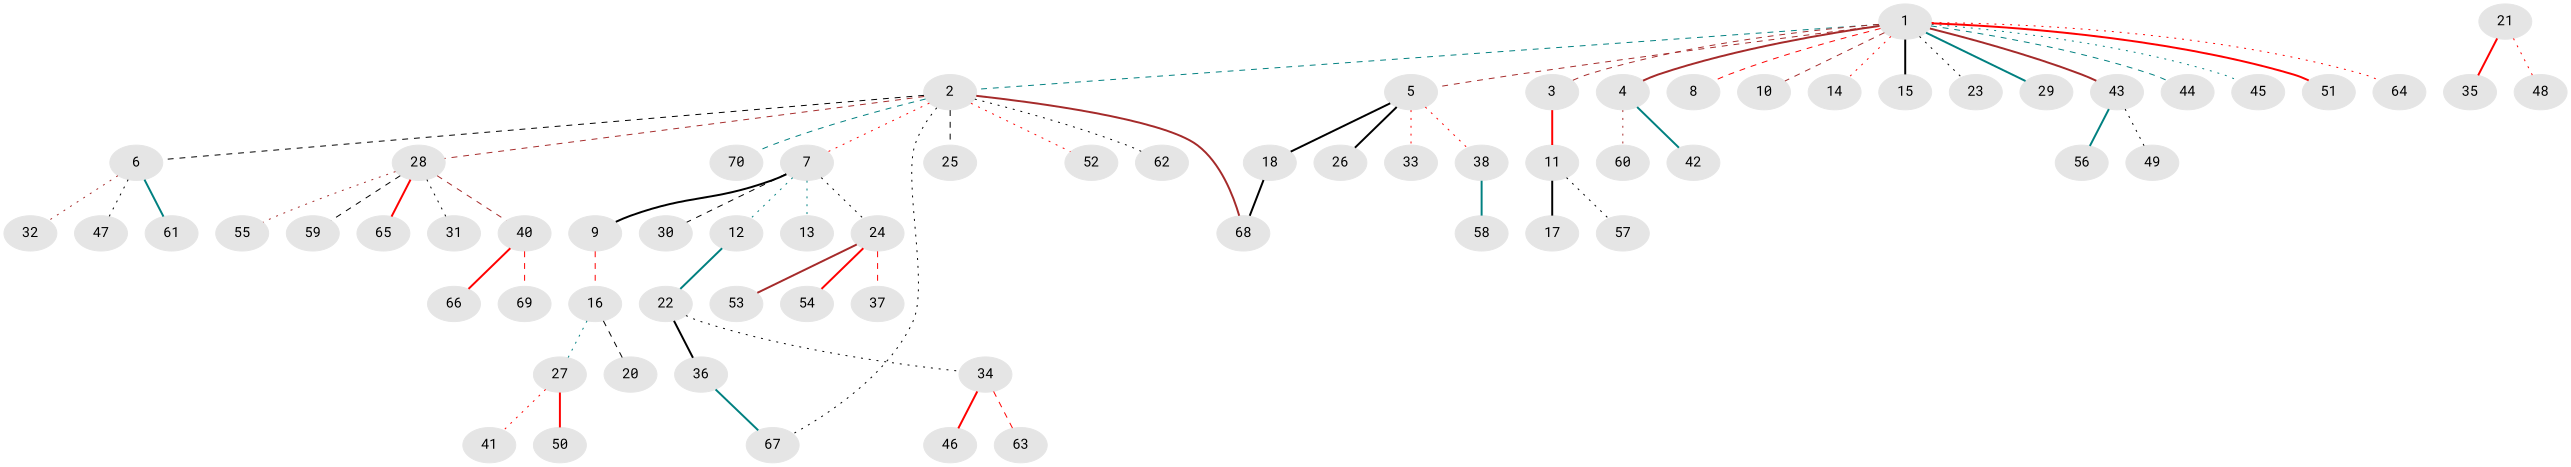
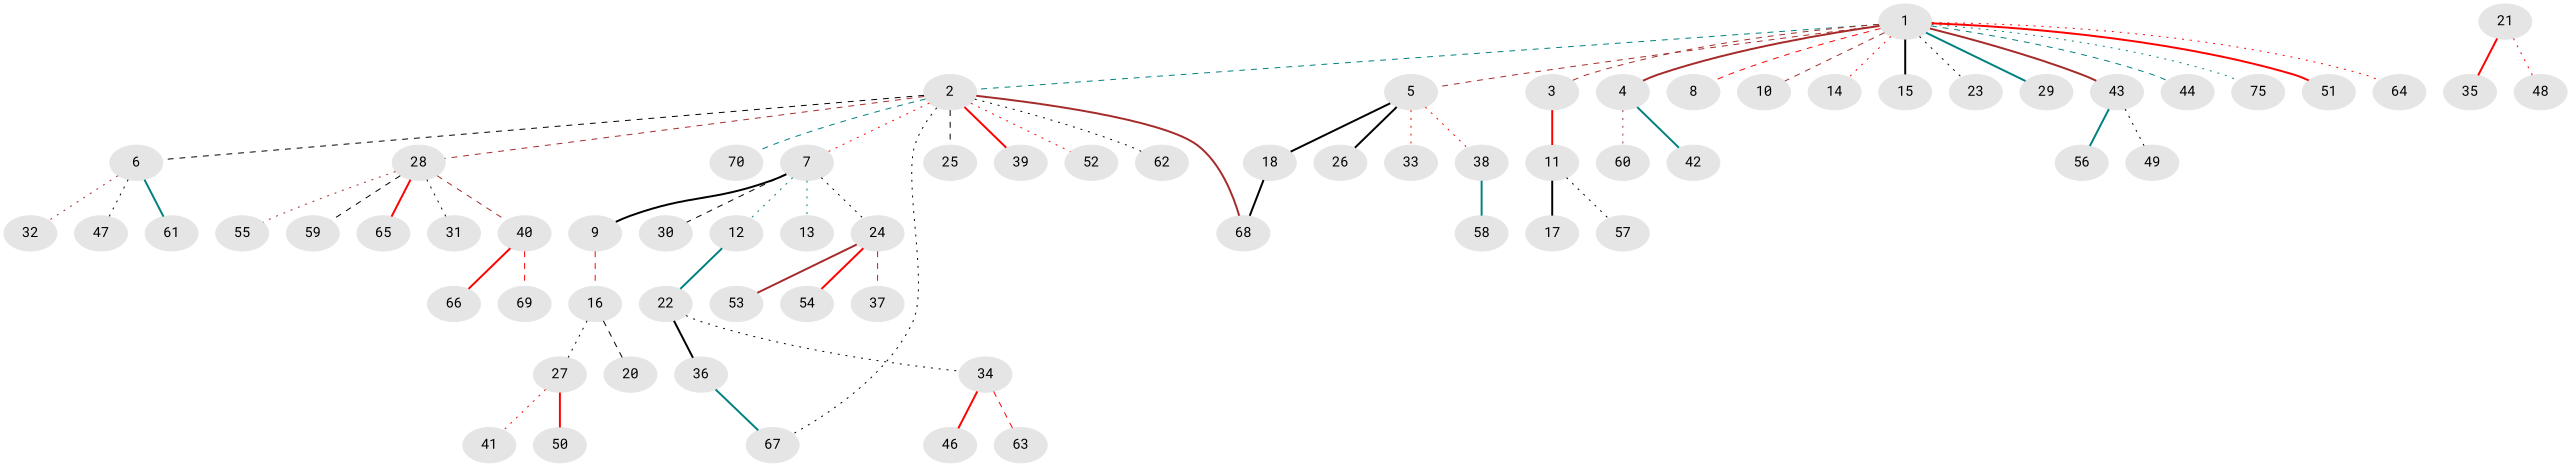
(2258, 92) -> (2258, 92)
none -> (1021, 163)
(578, 339) -> (578, 339)
